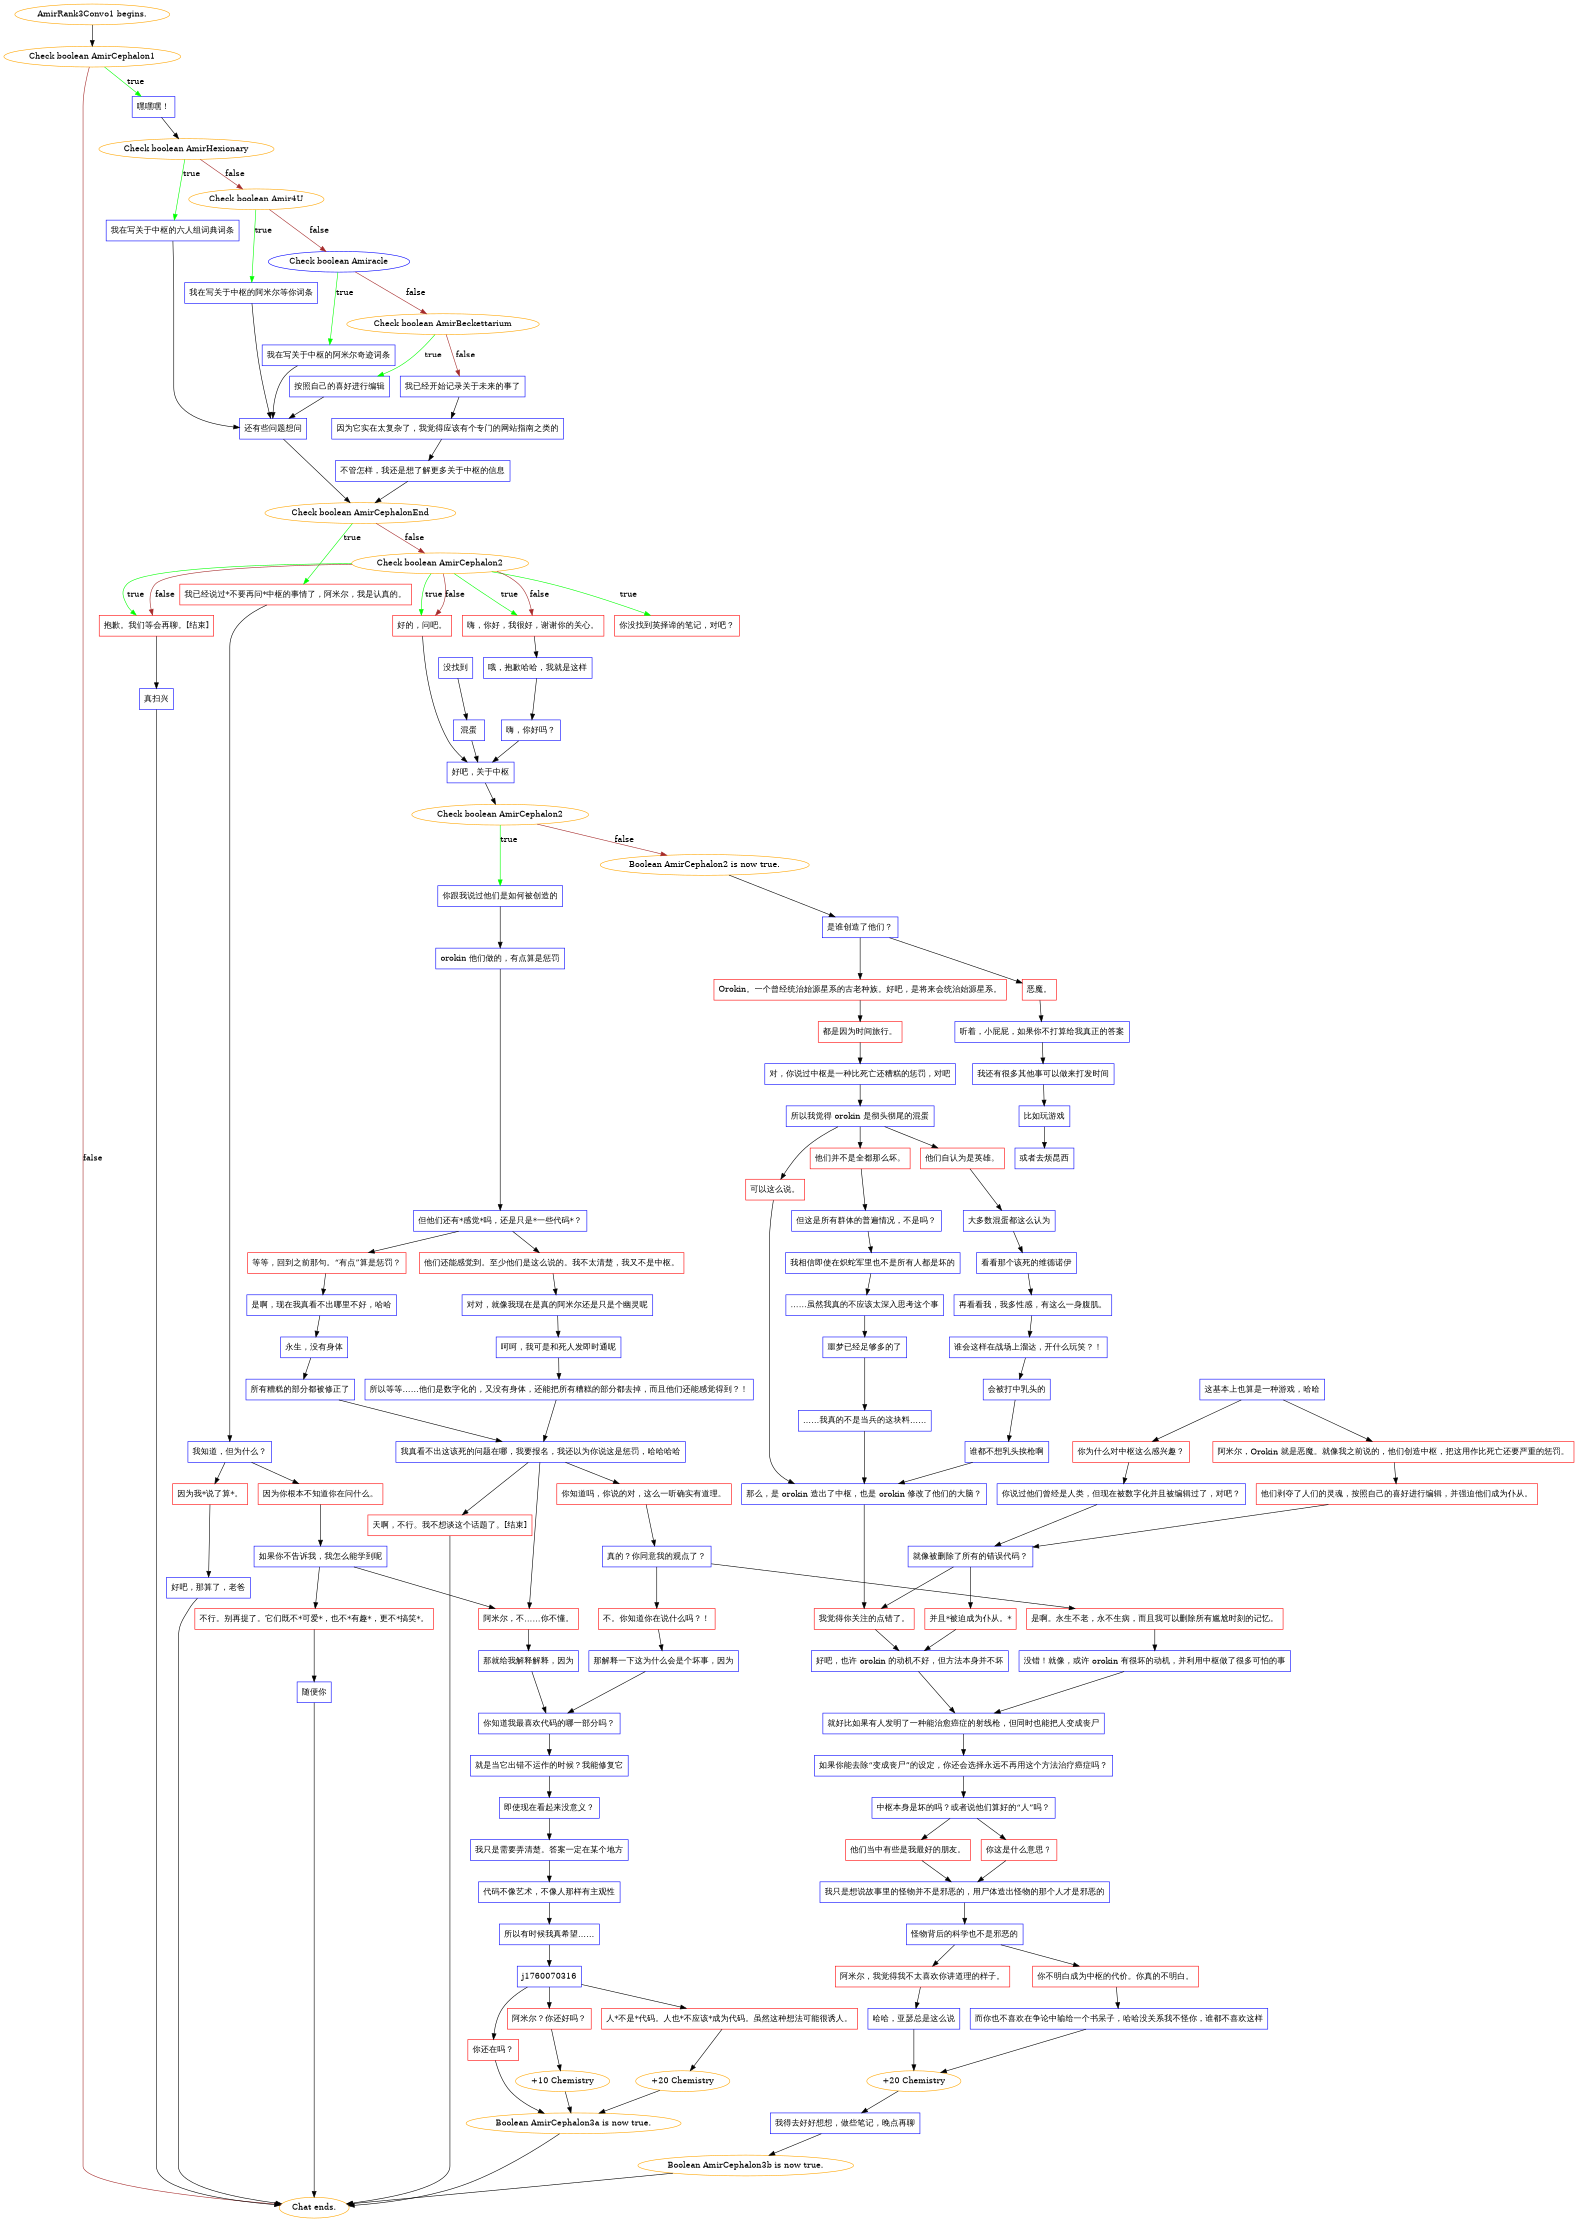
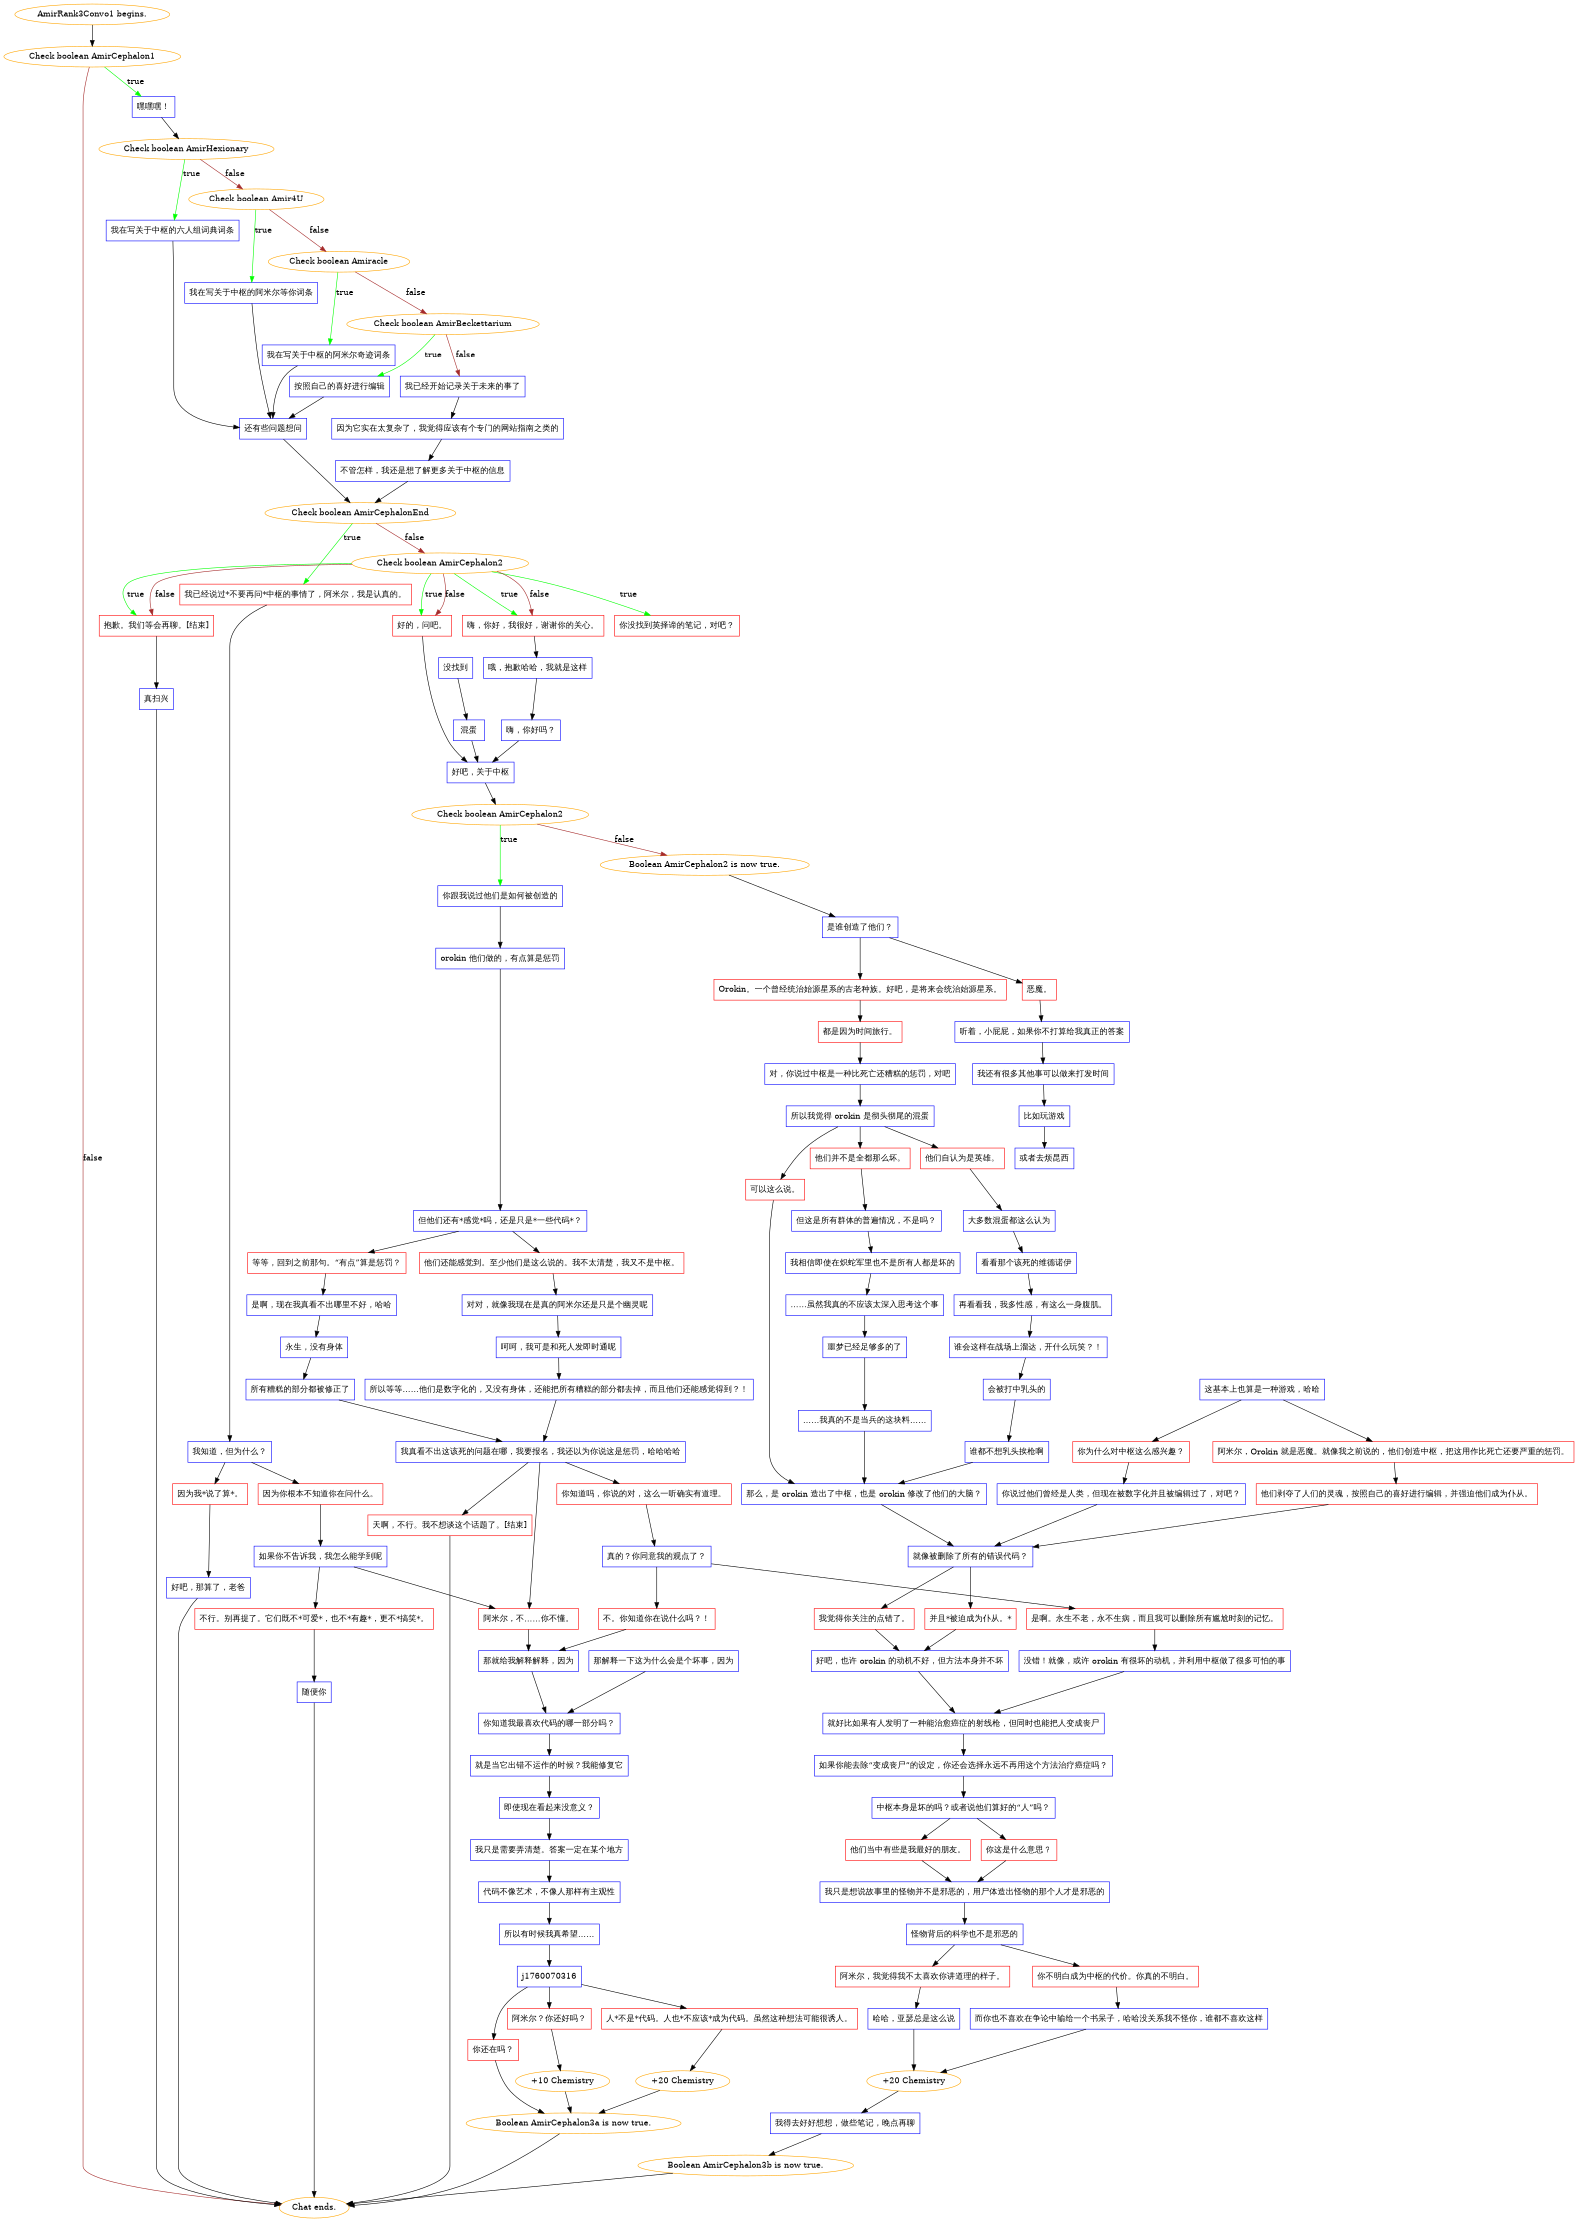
(339, 262) -> (339, 262)
(864, 1554) -> (915, 1524)
(660, 1637) -> (596, 1639)
